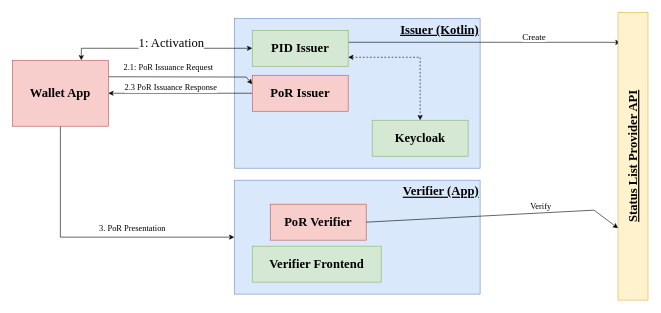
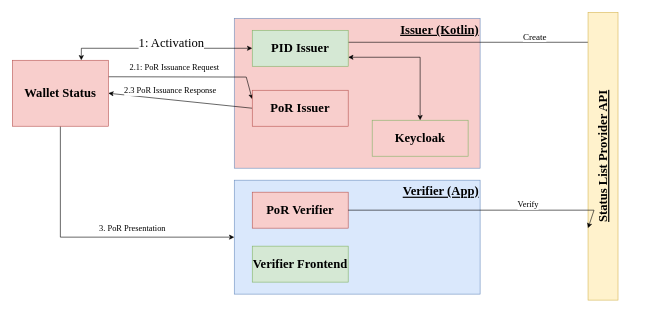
(415, 57) -> (415, 57)
(60, 93) -> (60, 93)
(300, 93) -> (300, 108)
(357, 93) -> (357, 93)
(420, 138) -> (420, 138)
(633, 156) -> (603, 156)
(318, 222) -> (300, 210)
(317, 264) -> (300, 264)
